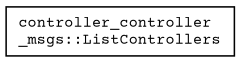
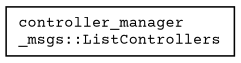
(120, 31) -> (120, 31)
